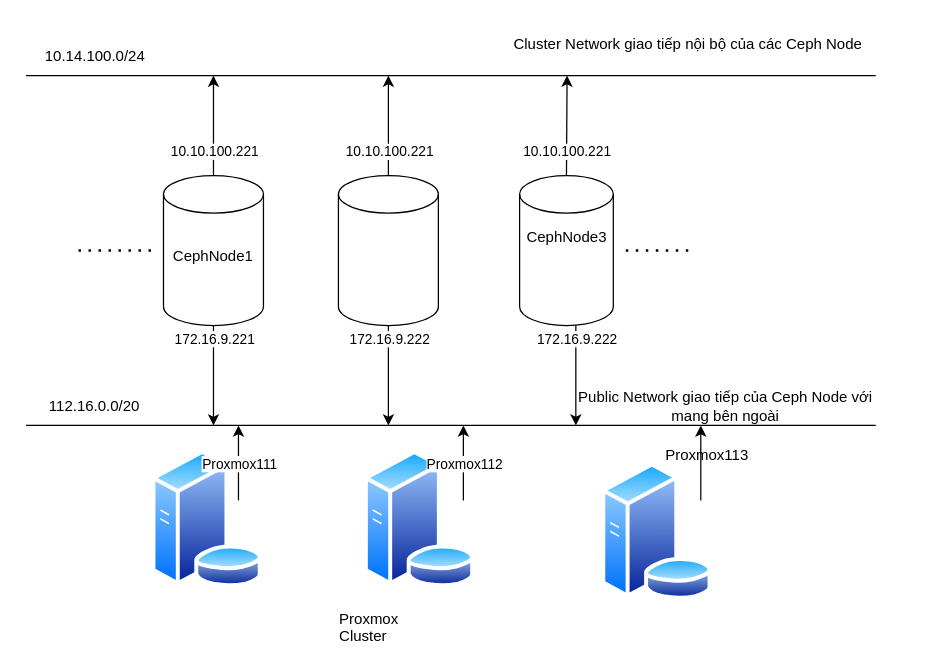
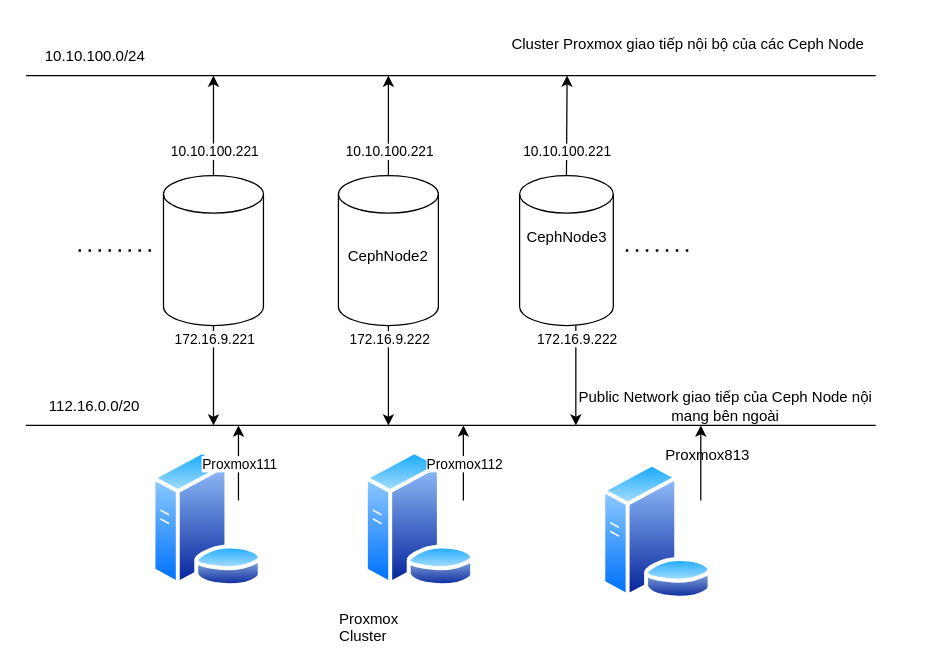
(688, 44) -> (688, 44)
(95, 57) -> (95, 57)
(213, 257) -> none
none -> (388, 257)
(726, 407) -> (726, 407)
(708, 456) -> (708, 456)
